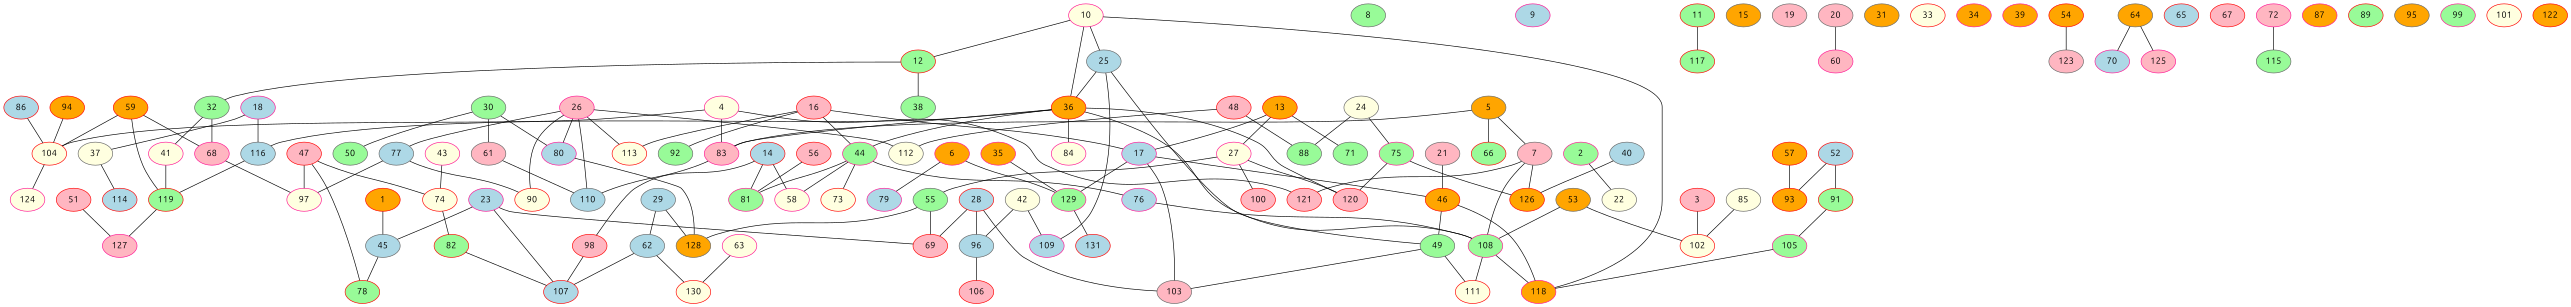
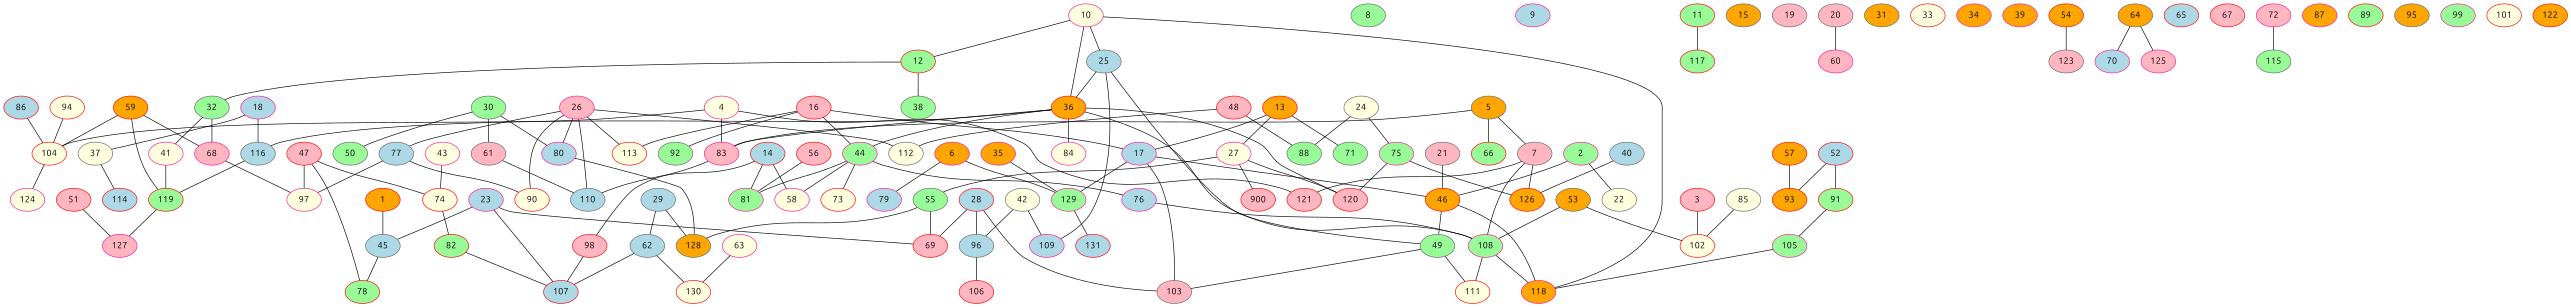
(67, 108) -> (67, 108)
none -> (1516, 179)
(1258, 200) -> (1258, 200)
